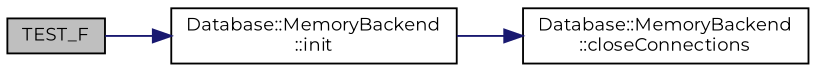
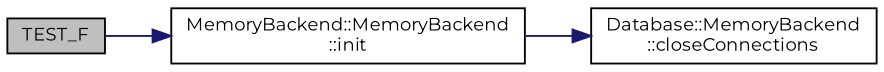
(314, 36) -> (348, 36)
